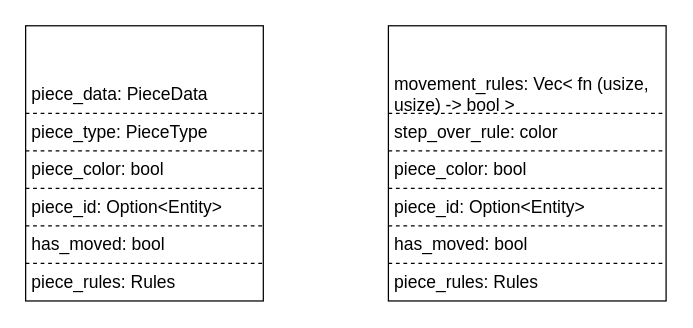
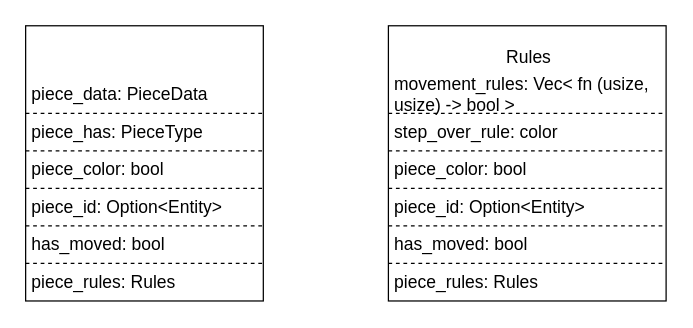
none -> (527, 57)
(126, 132) -> (121, 132)
